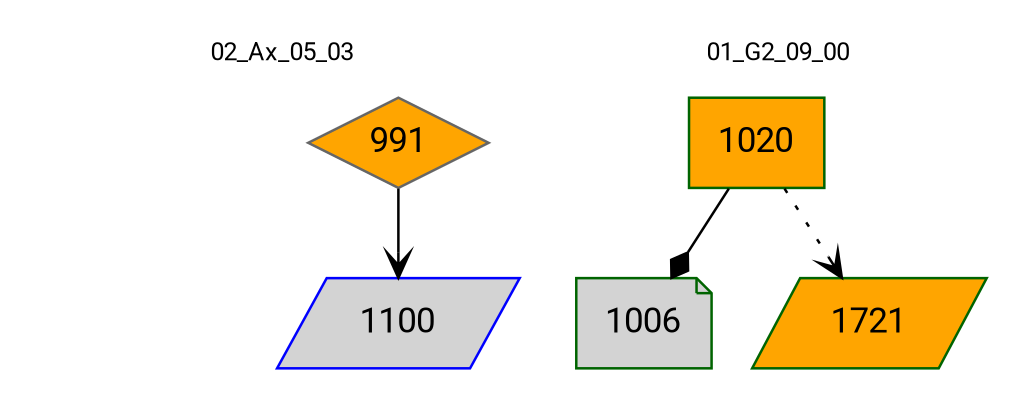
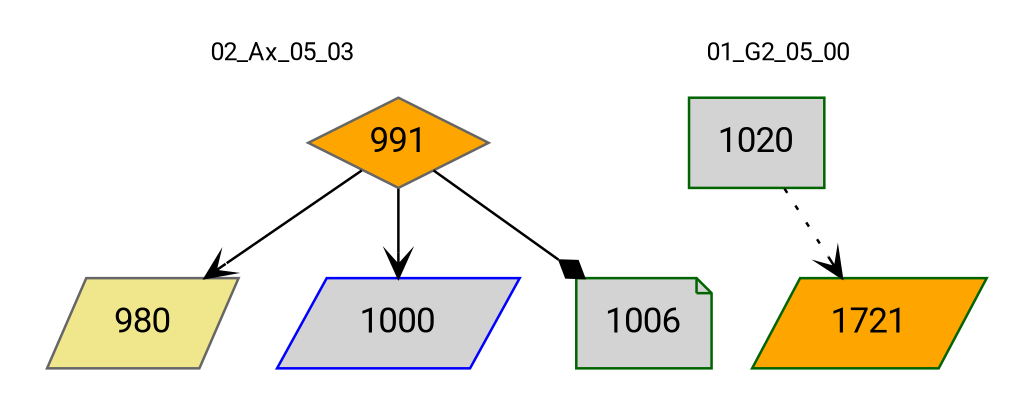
(779, 54) -> (779, 54)
(757, 143) -> (757, 143)
(708, 220) -> (496, 215)
none -> (143, 323)
(398, 323) -> (398, 323)
